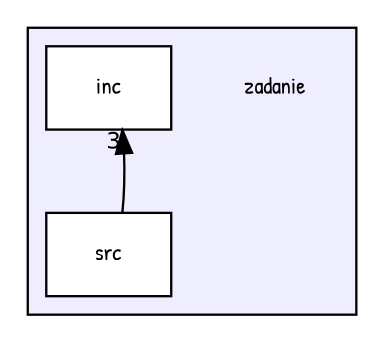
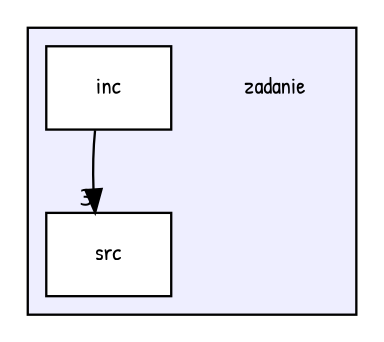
(124, 183) -> (93, 160)
